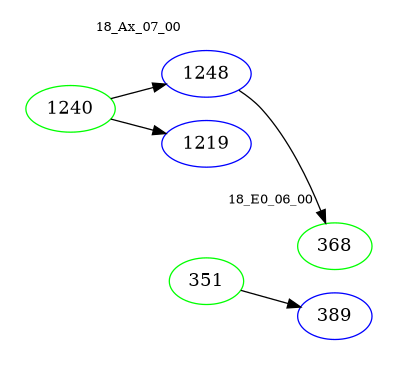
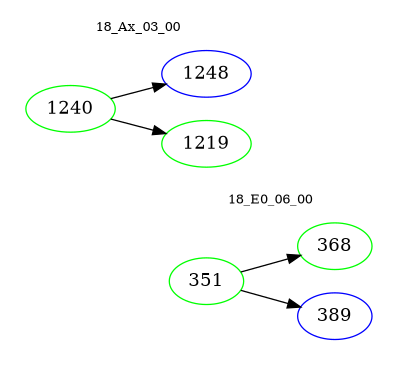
(139, 28) -> (139, 28)
(206, 144) -> (206, 144)
(288, 145) -> (264, 265)
